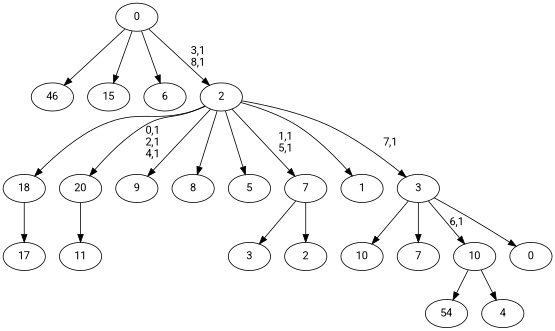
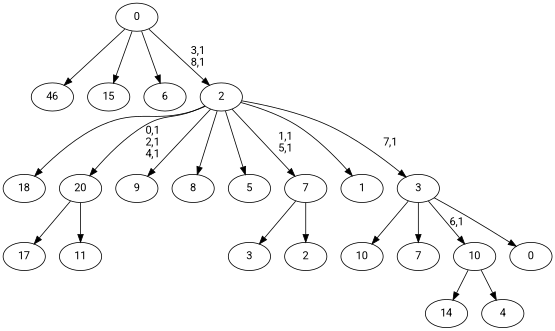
(24, 219) -> (55, 219)
(446, 314) -> (446, 314)
